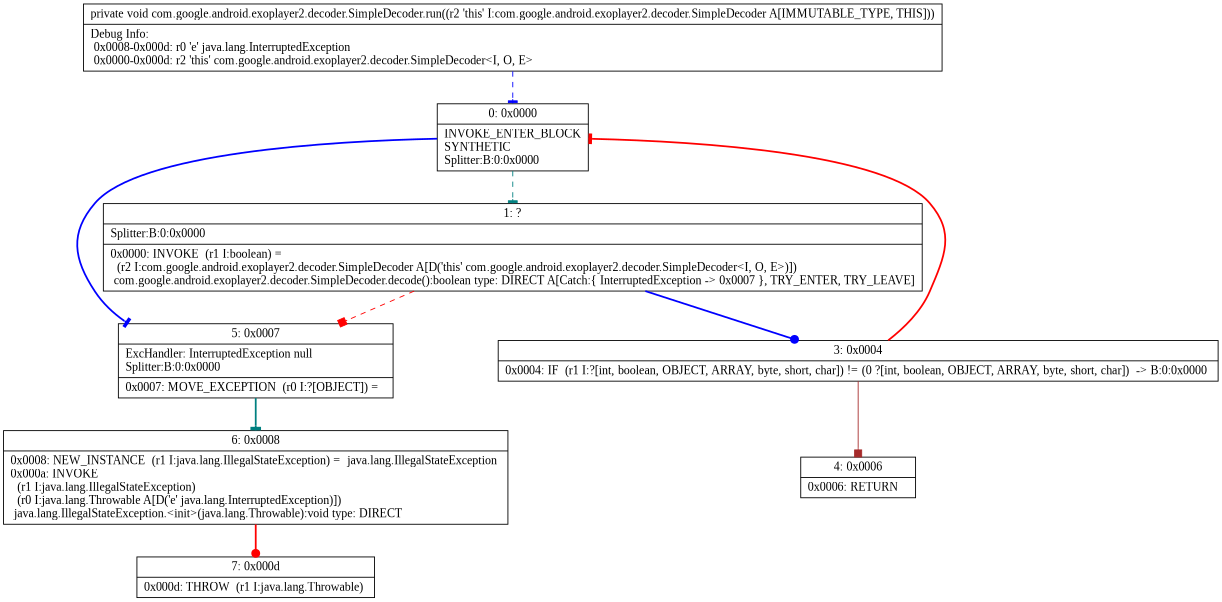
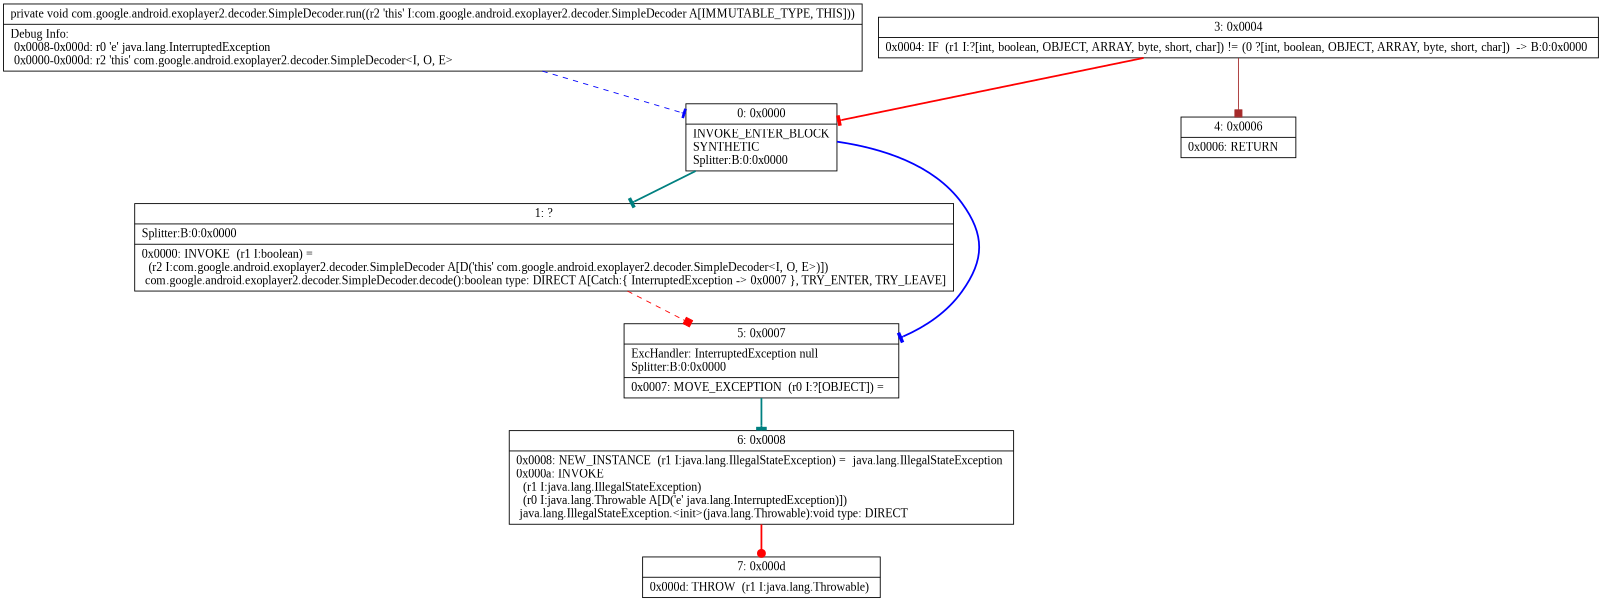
(513, 185) -> (665, 186)
(718, 315) -> none
